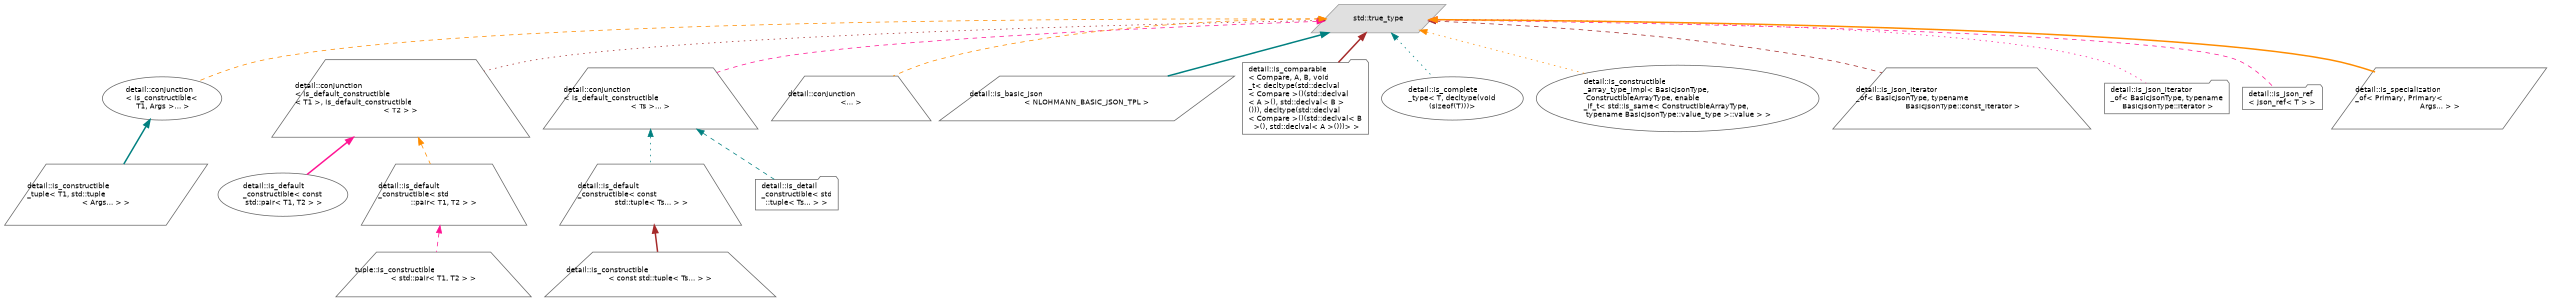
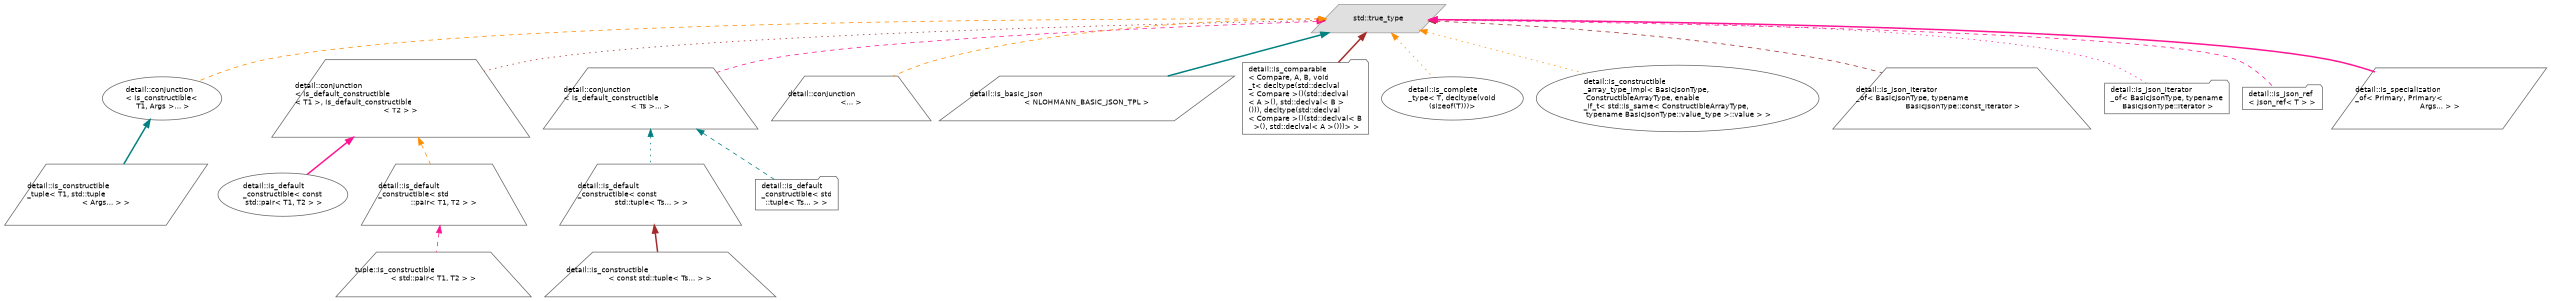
(2119, 38) -> (2119, 38)
(1415, 58) -> (1415, 58)
(797, 195) -> (797, 195)
